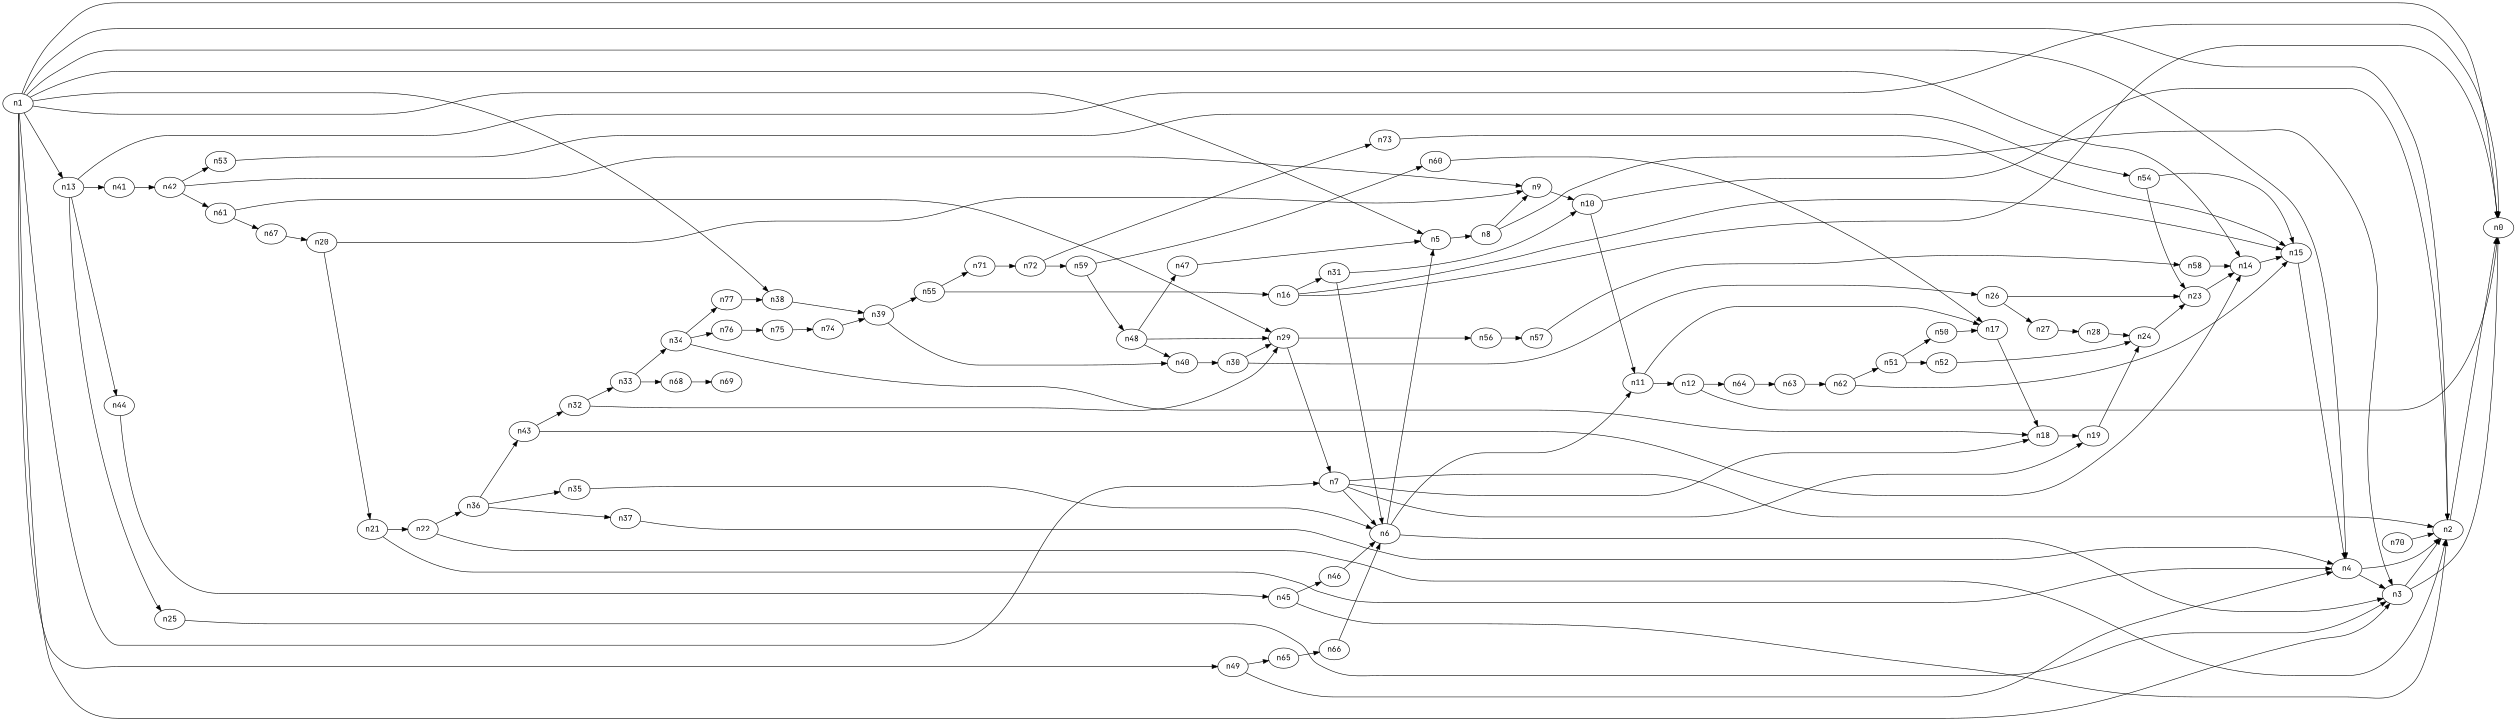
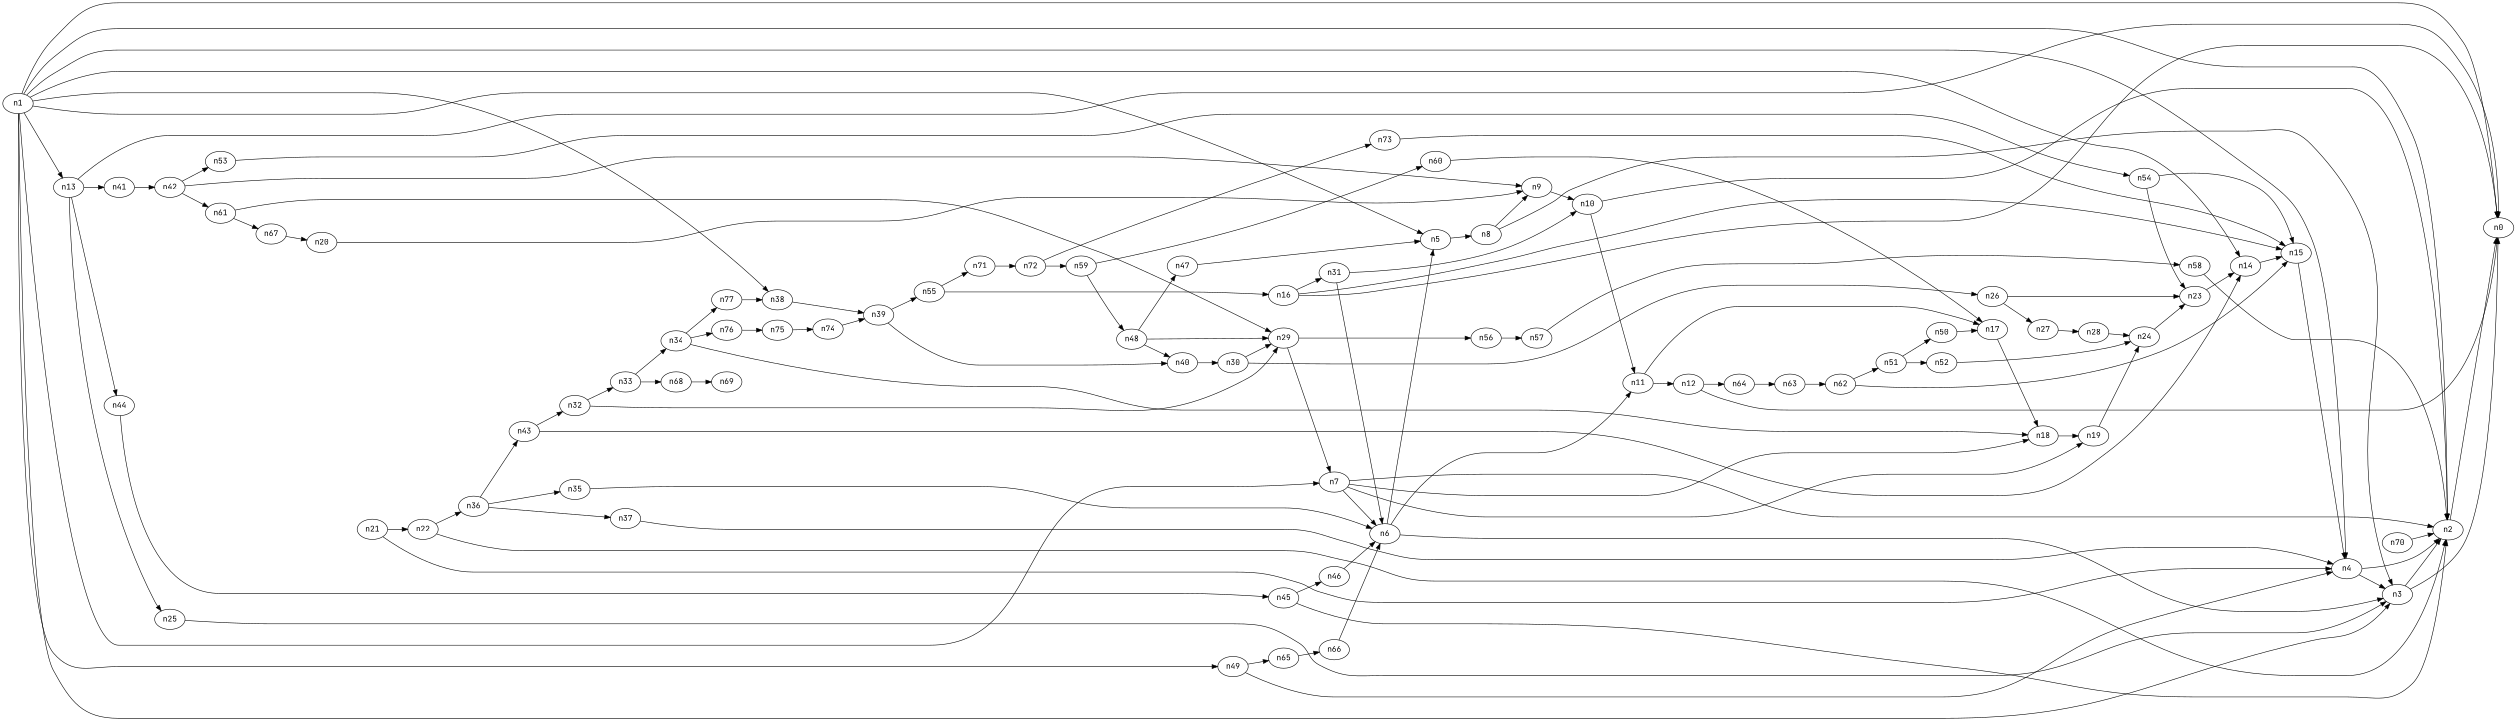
(2217, 266) -> (2364, 343)
(347, 383) -> none
